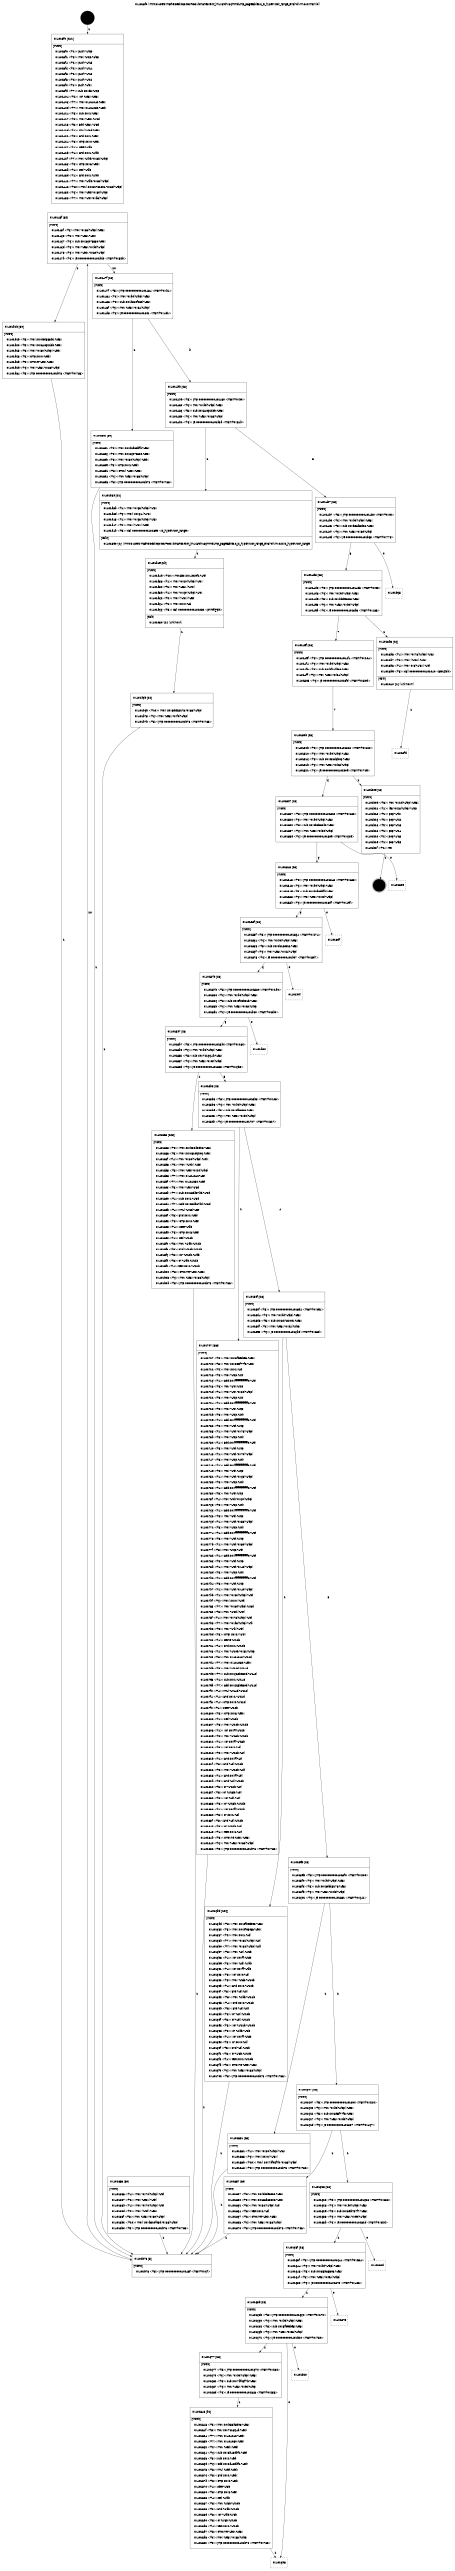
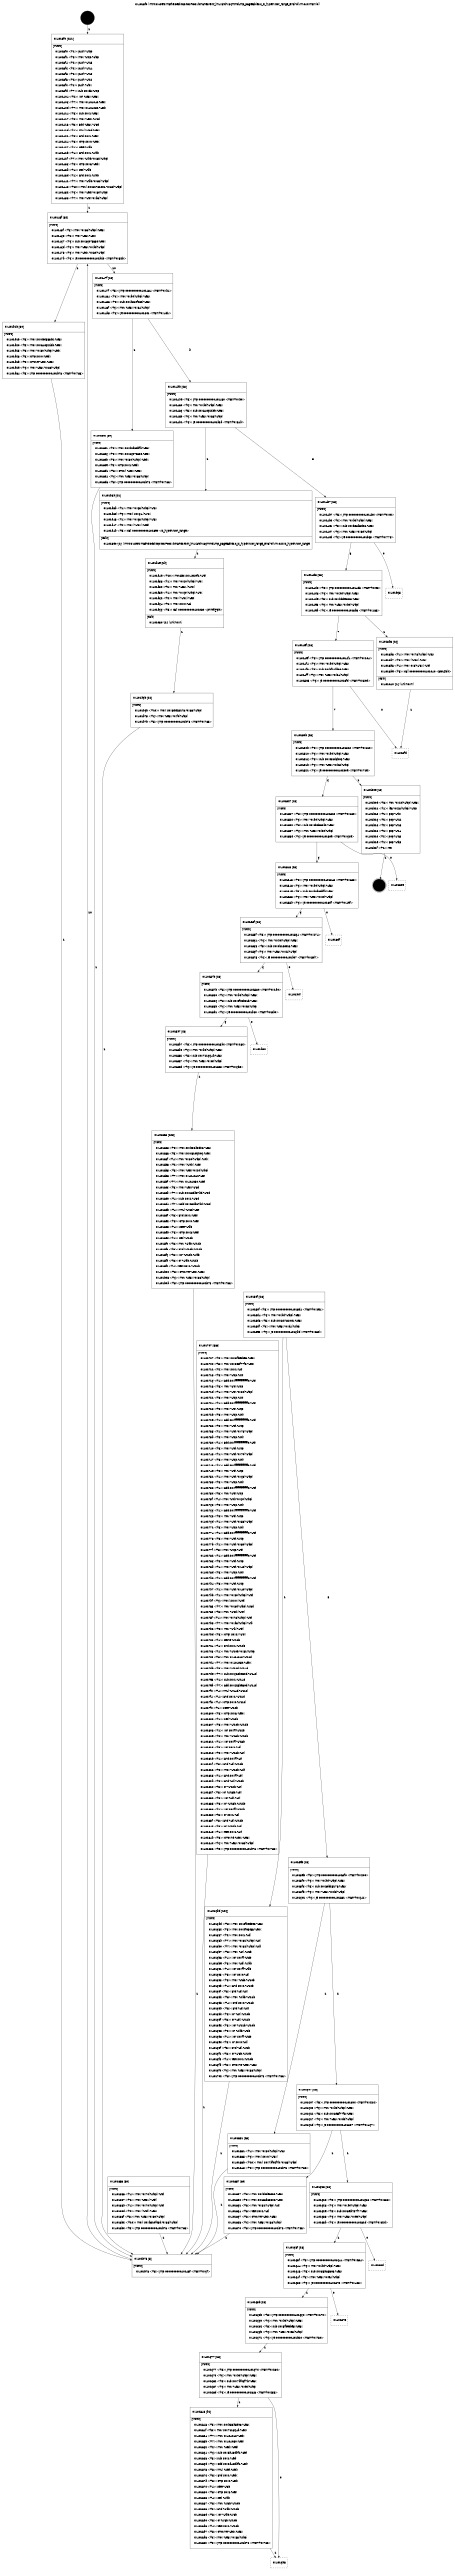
none -> (88, 207)
none -> (373, 716)
(239, 1104) -> none
(300, 2375) -> none
(287, 2450) -> (279, 2476)
